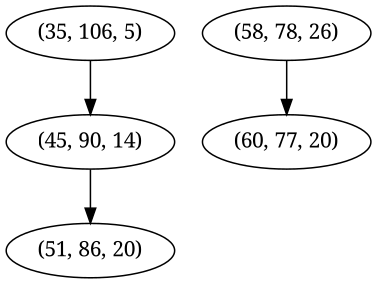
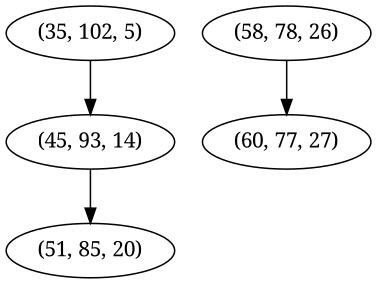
(90, 33) -> (90, 33)
(90, 142) -> (90, 142)
(287, 142) -> (287, 142)
(90, 251) -> (90, 251)
